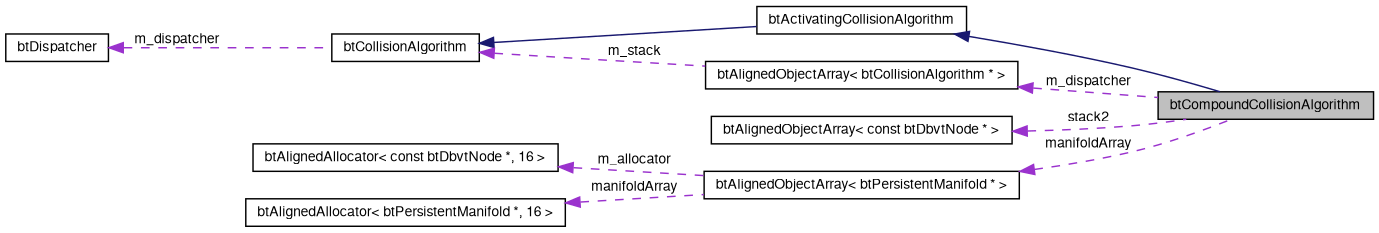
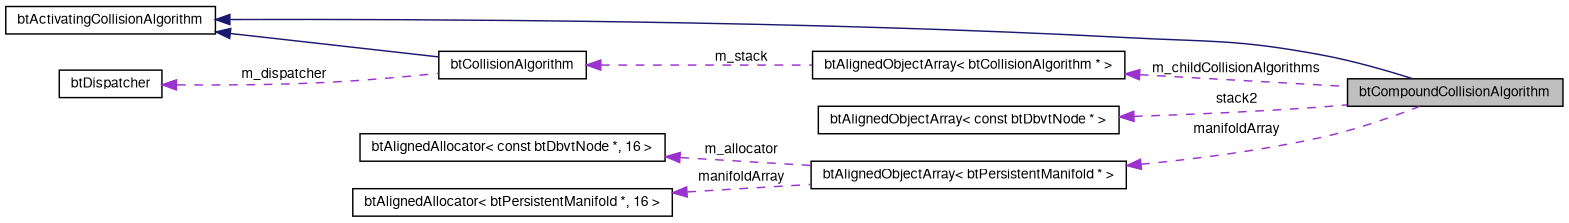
(625, 34) -> (335, 45)
(1089, 82) -> (1237, 69)
